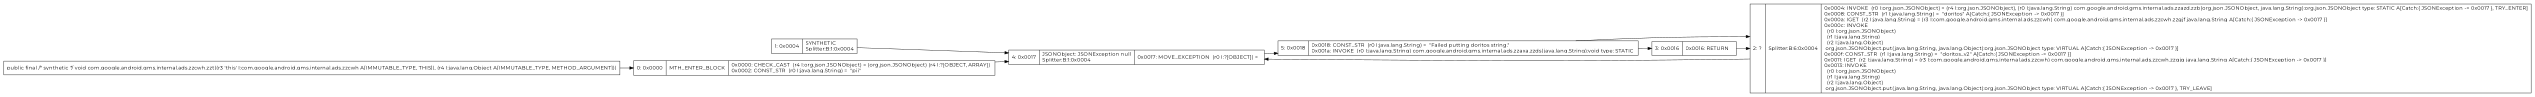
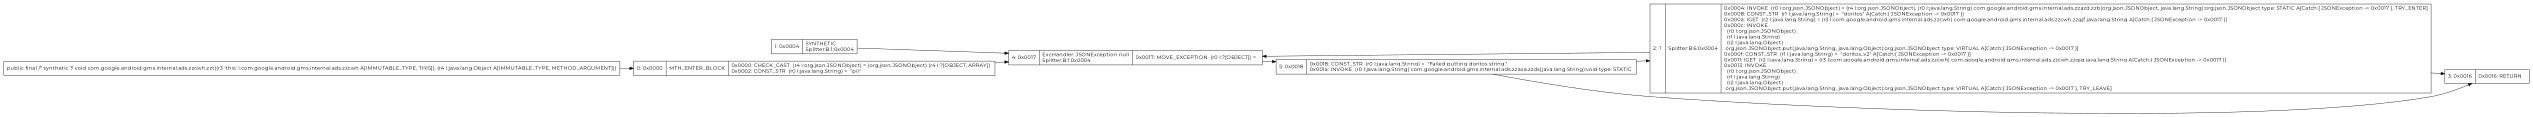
(1741, 49) -> (2436, 73)
(1087, 54) -> (1086, 55)
